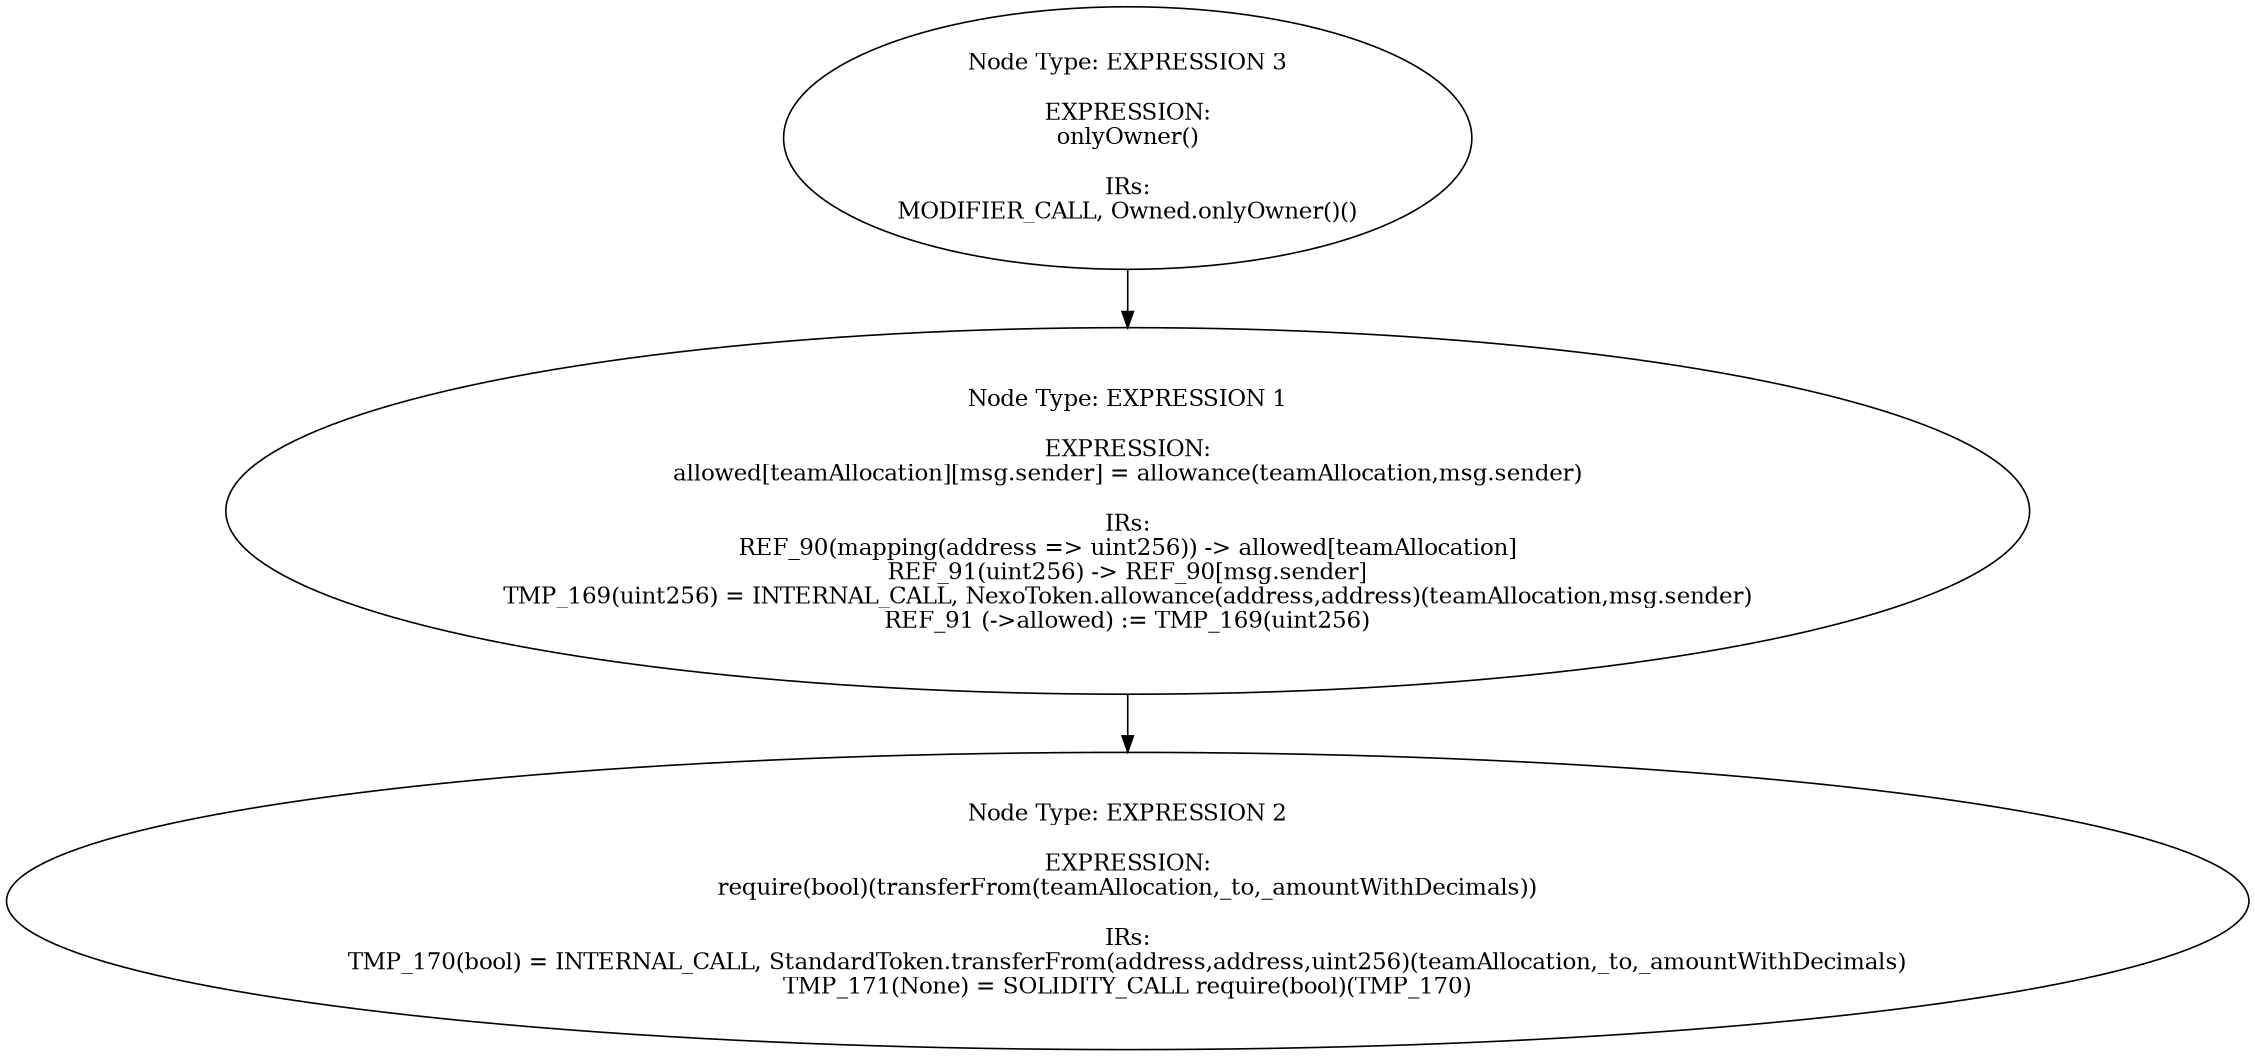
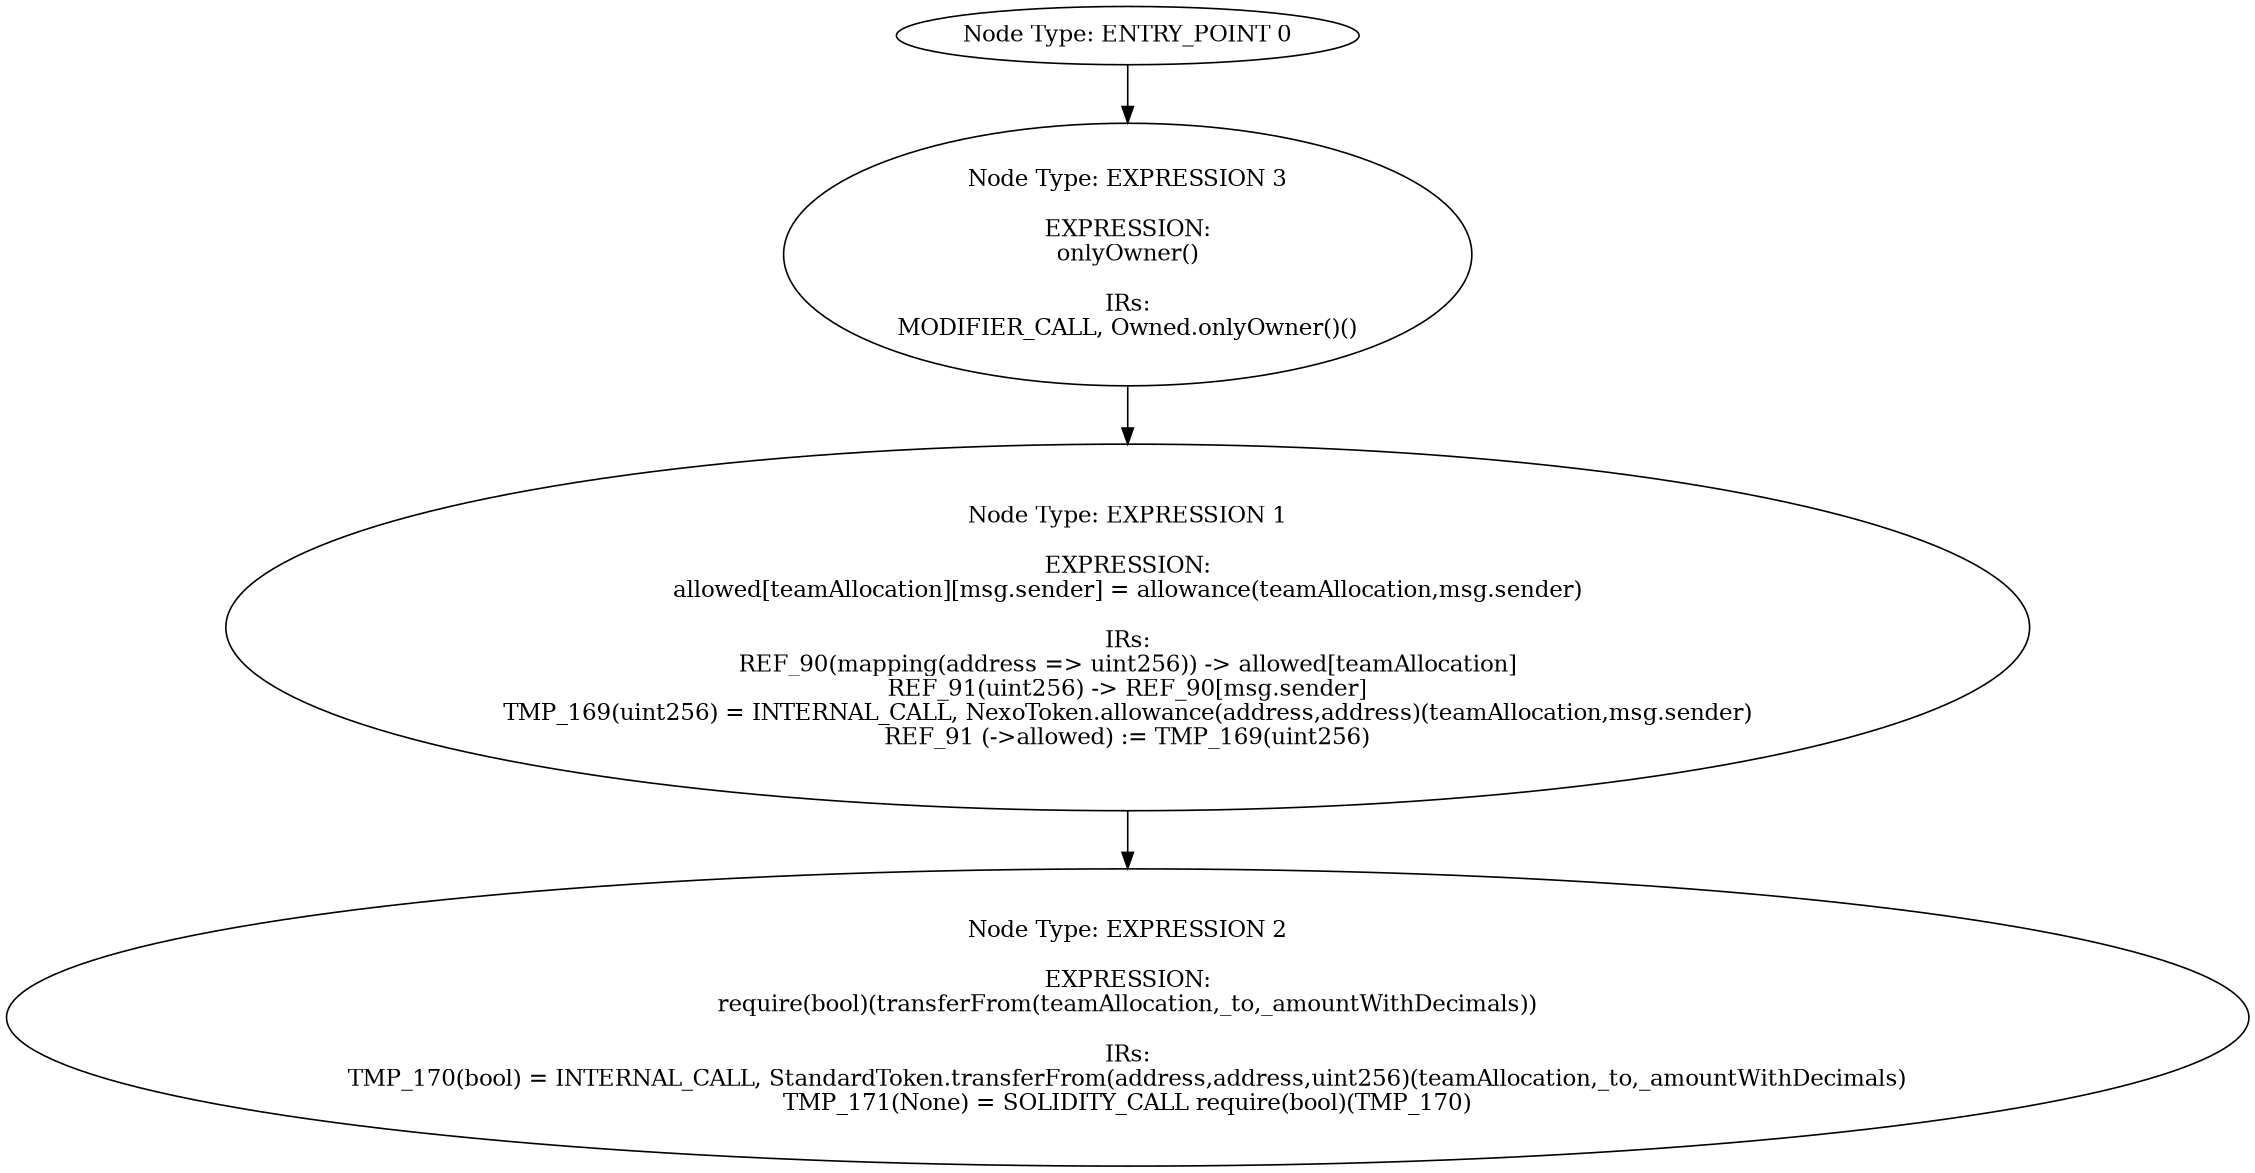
none -> (1128, 36)
